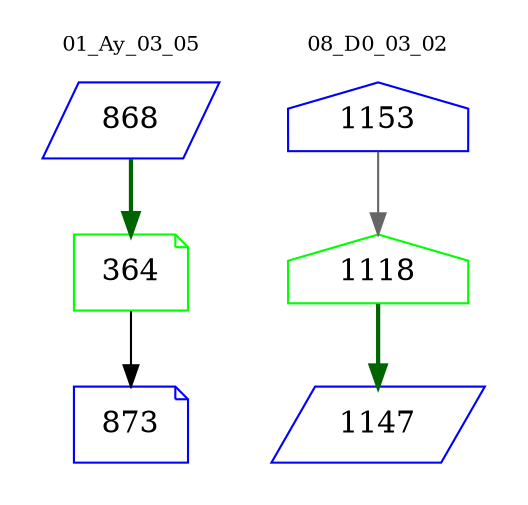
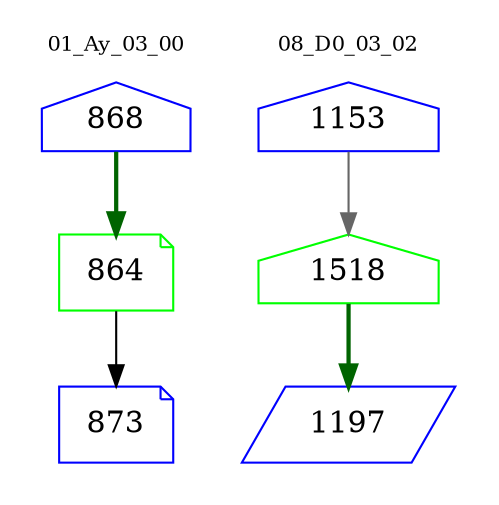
(131, 45) -> (116, 45)
(131, 120) -> (116, 120)
(131, 273) -> (116, 273)
(378, 273) -> (349, 273)
(378, 425) -> (349, 425)
